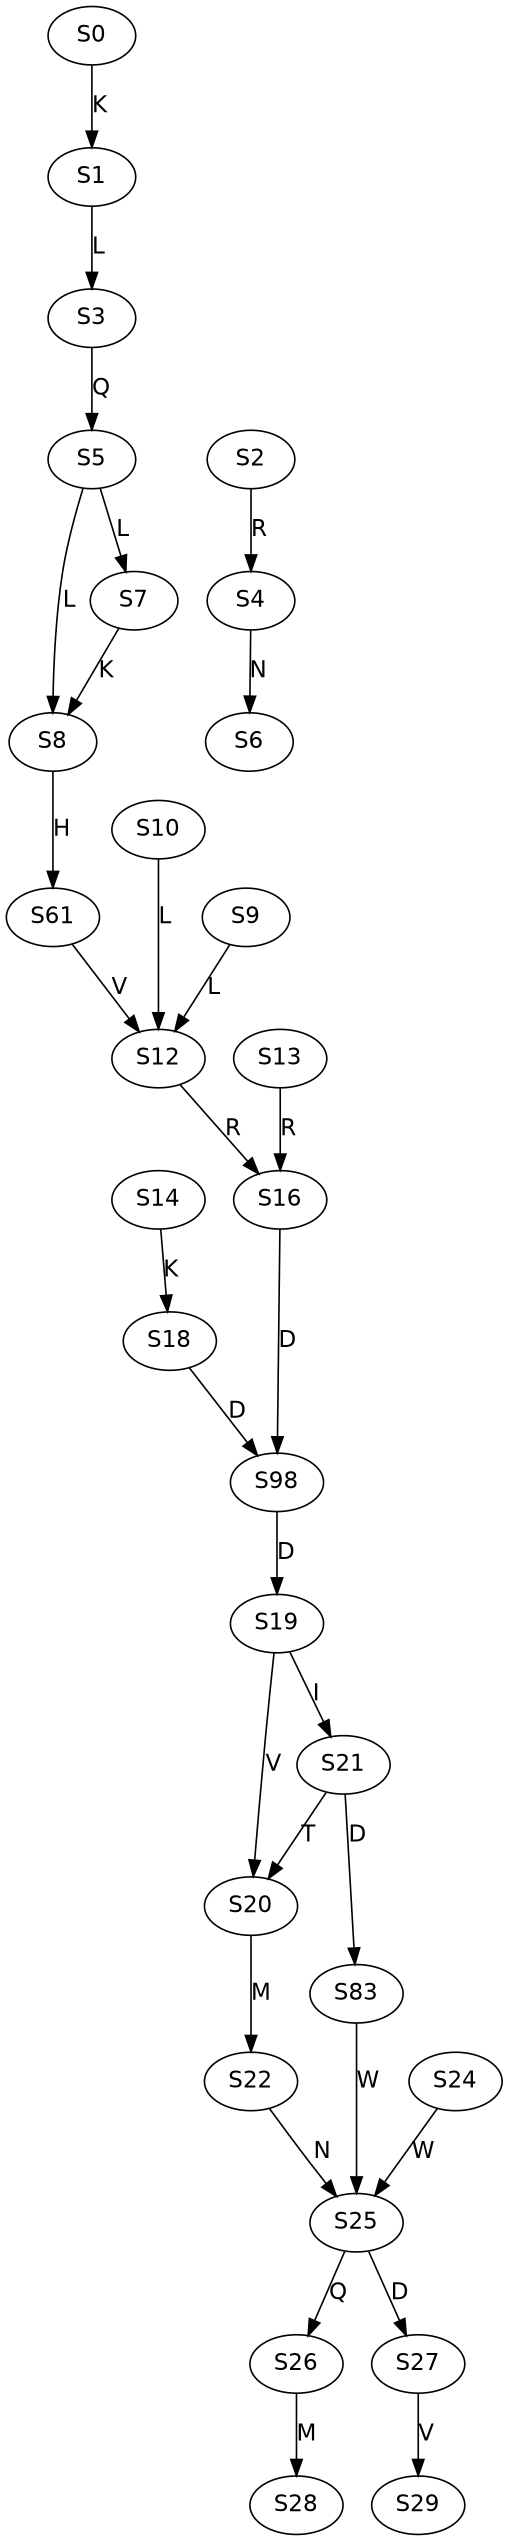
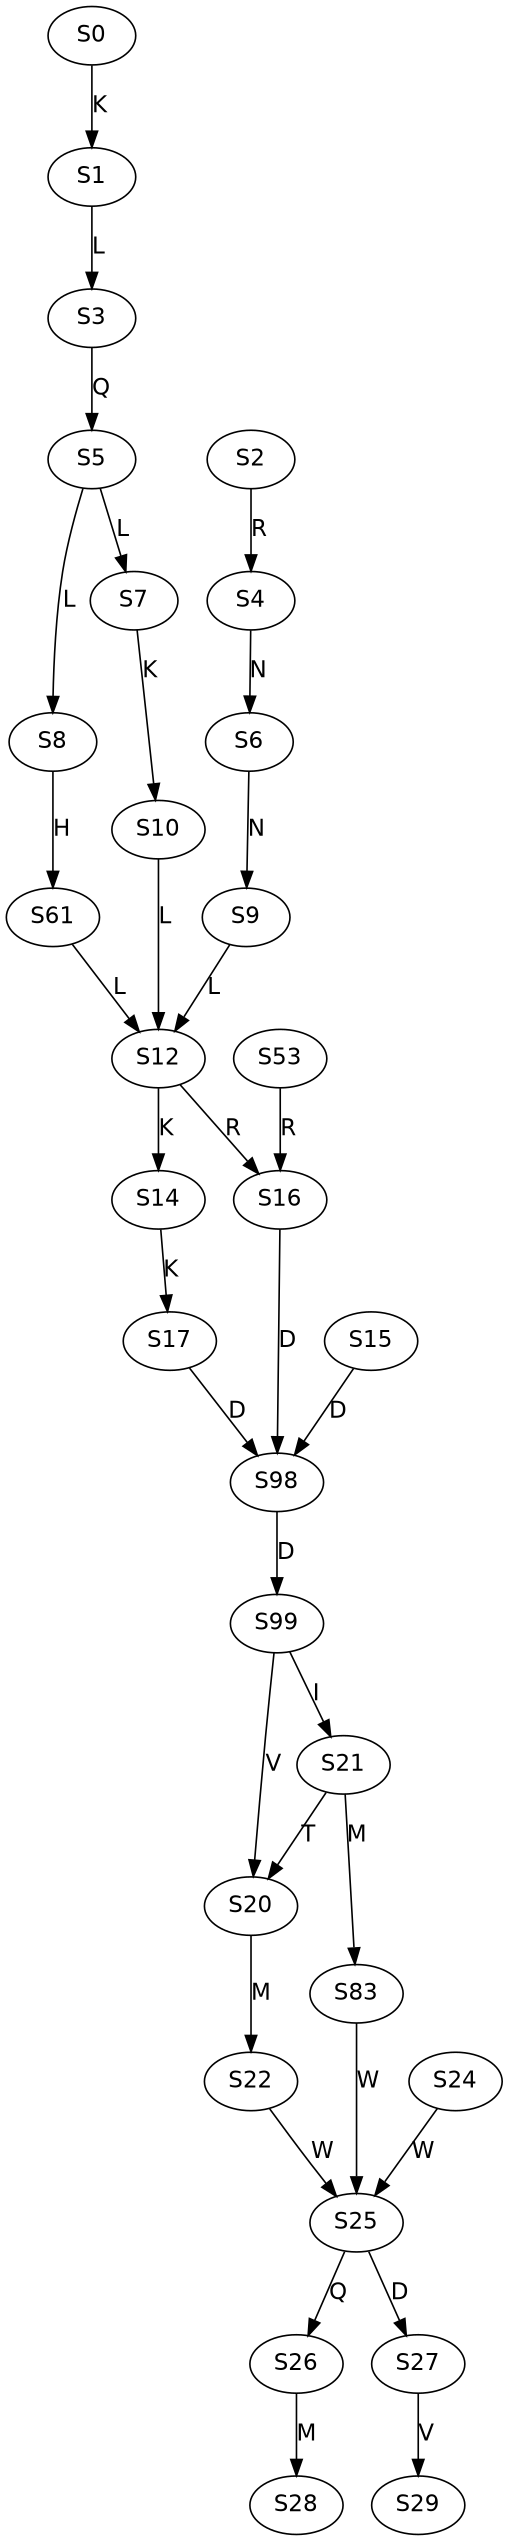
(98, 664) -> (145, 707)
none -> (248, 821)
(119, 988) -> (119, 988)
(280, 1059) -> (280, 1059)
none -> (158, 1121)
(170, 1341) -> (170, 1341)
none -> (371, 1341)
(277, 1624) -> (277, 1624)
(357, 1835) -> (357, 1835)
(322, 2152) -> (322, 2152)
